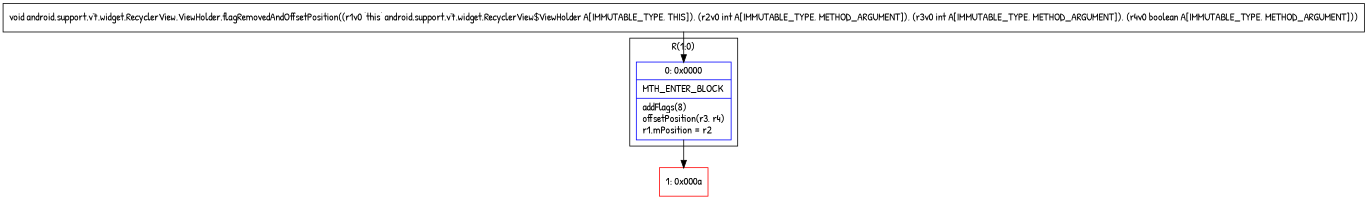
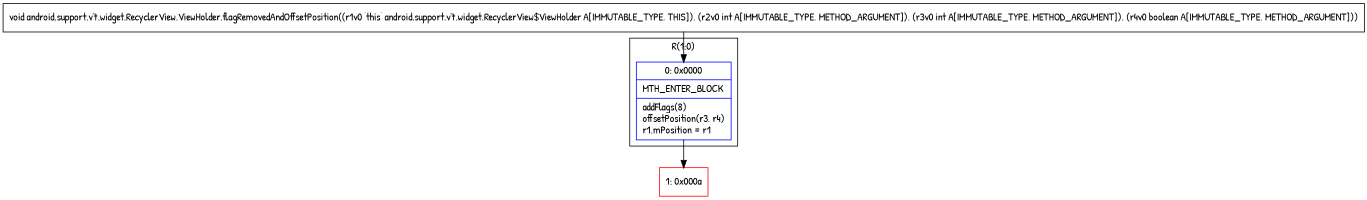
(678, 130) -> (677, 130)
